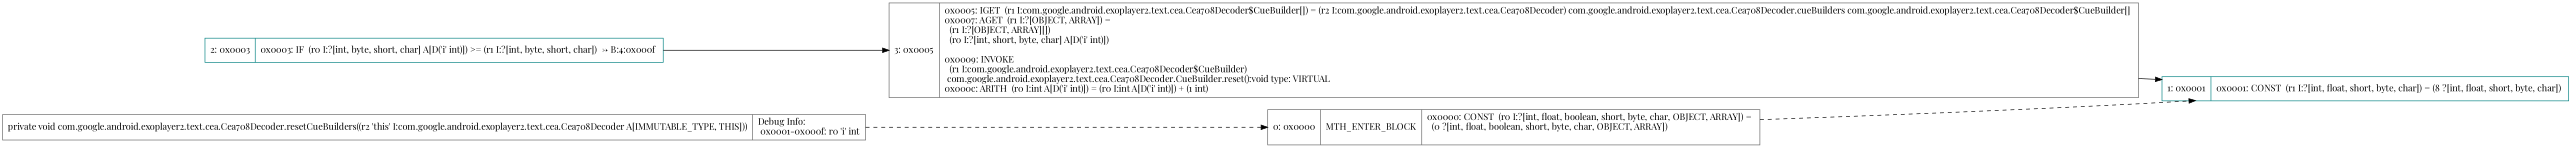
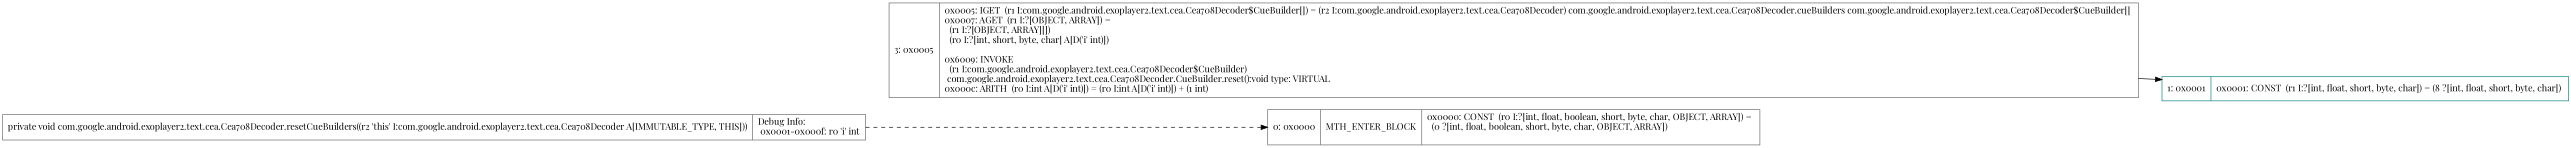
(434, 50) -> none
(982, 60) -> (981, 60)
(1975, 111) -> none
